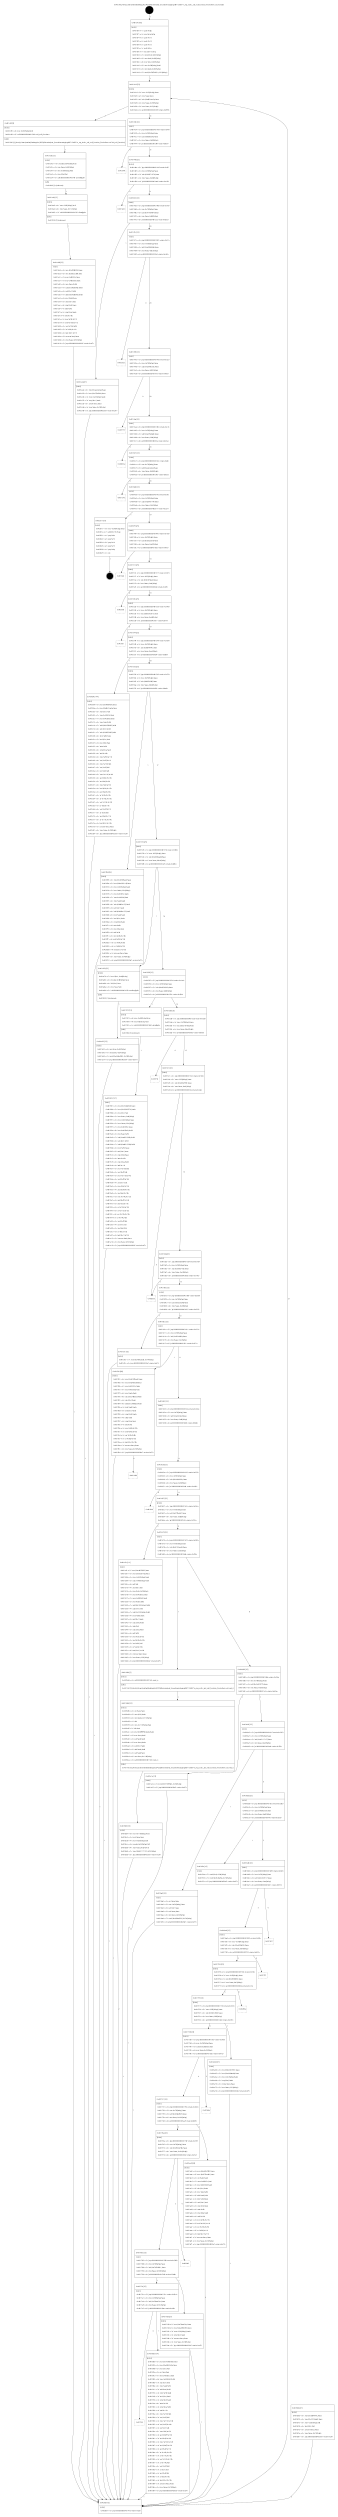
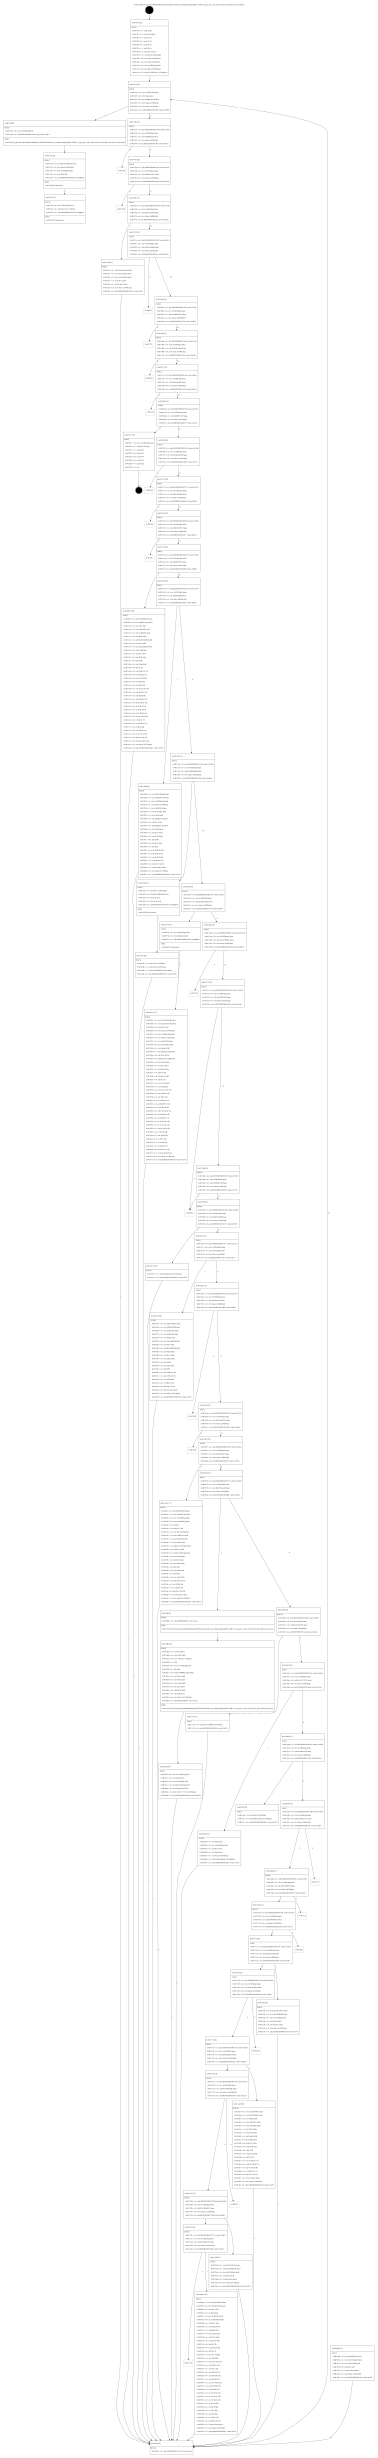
(73, 303) -> none
(133, 1464) -> (203, 1361)
